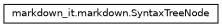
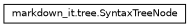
(111, 14) -> (95, 14)
